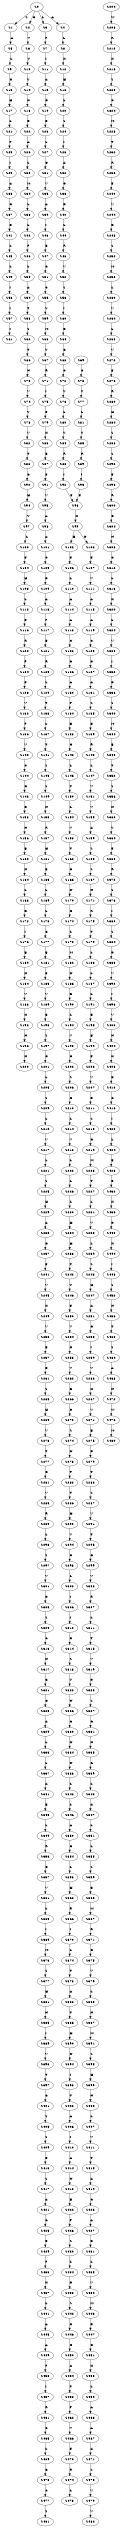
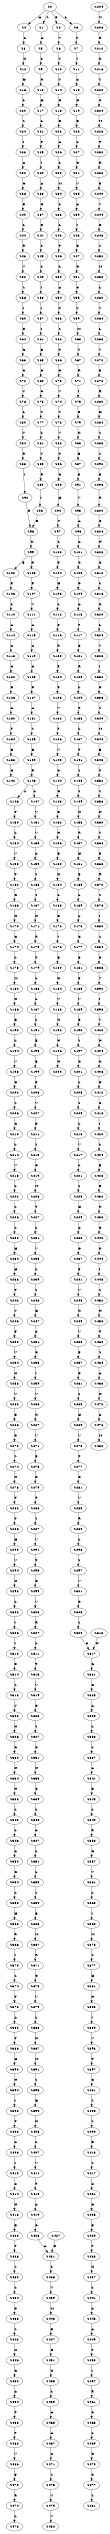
none -> (41, 360)
(70, 764) -> (24, 790)
(113, 1410) -> (100, 1415)
(45, 1637) -> (84, 1642)
(90, 2219) -> (42, 2245)
